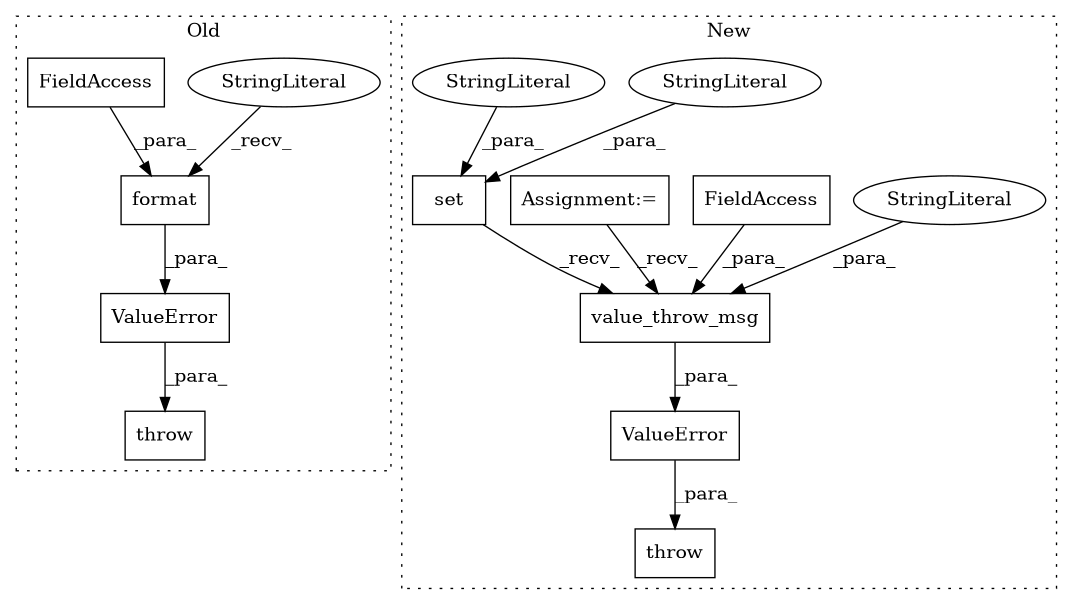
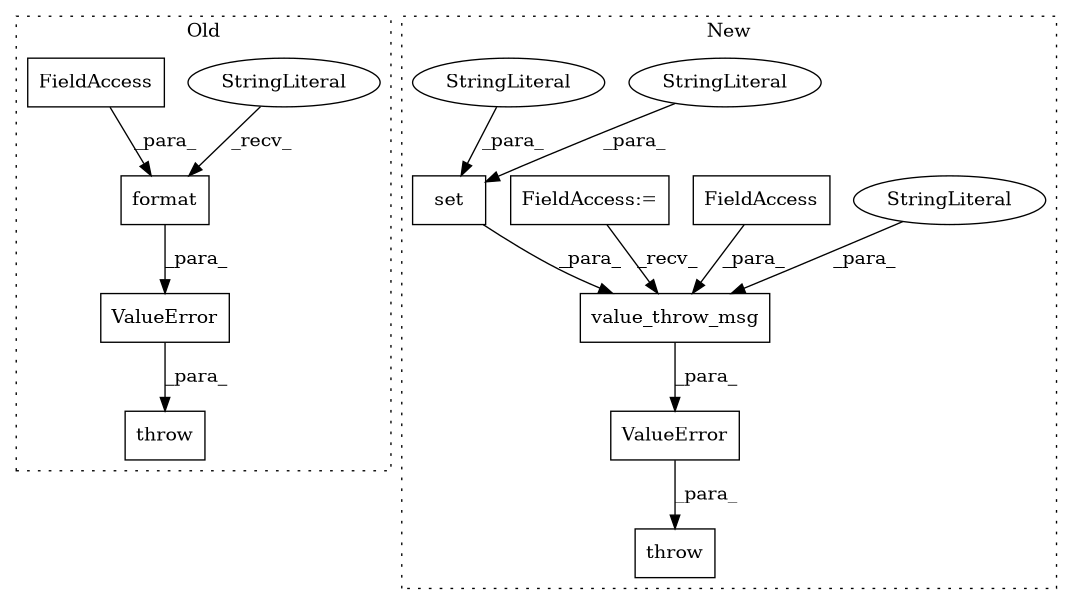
(590, 200) -> (590, 200)
(590, 259) -> (590, 259)
